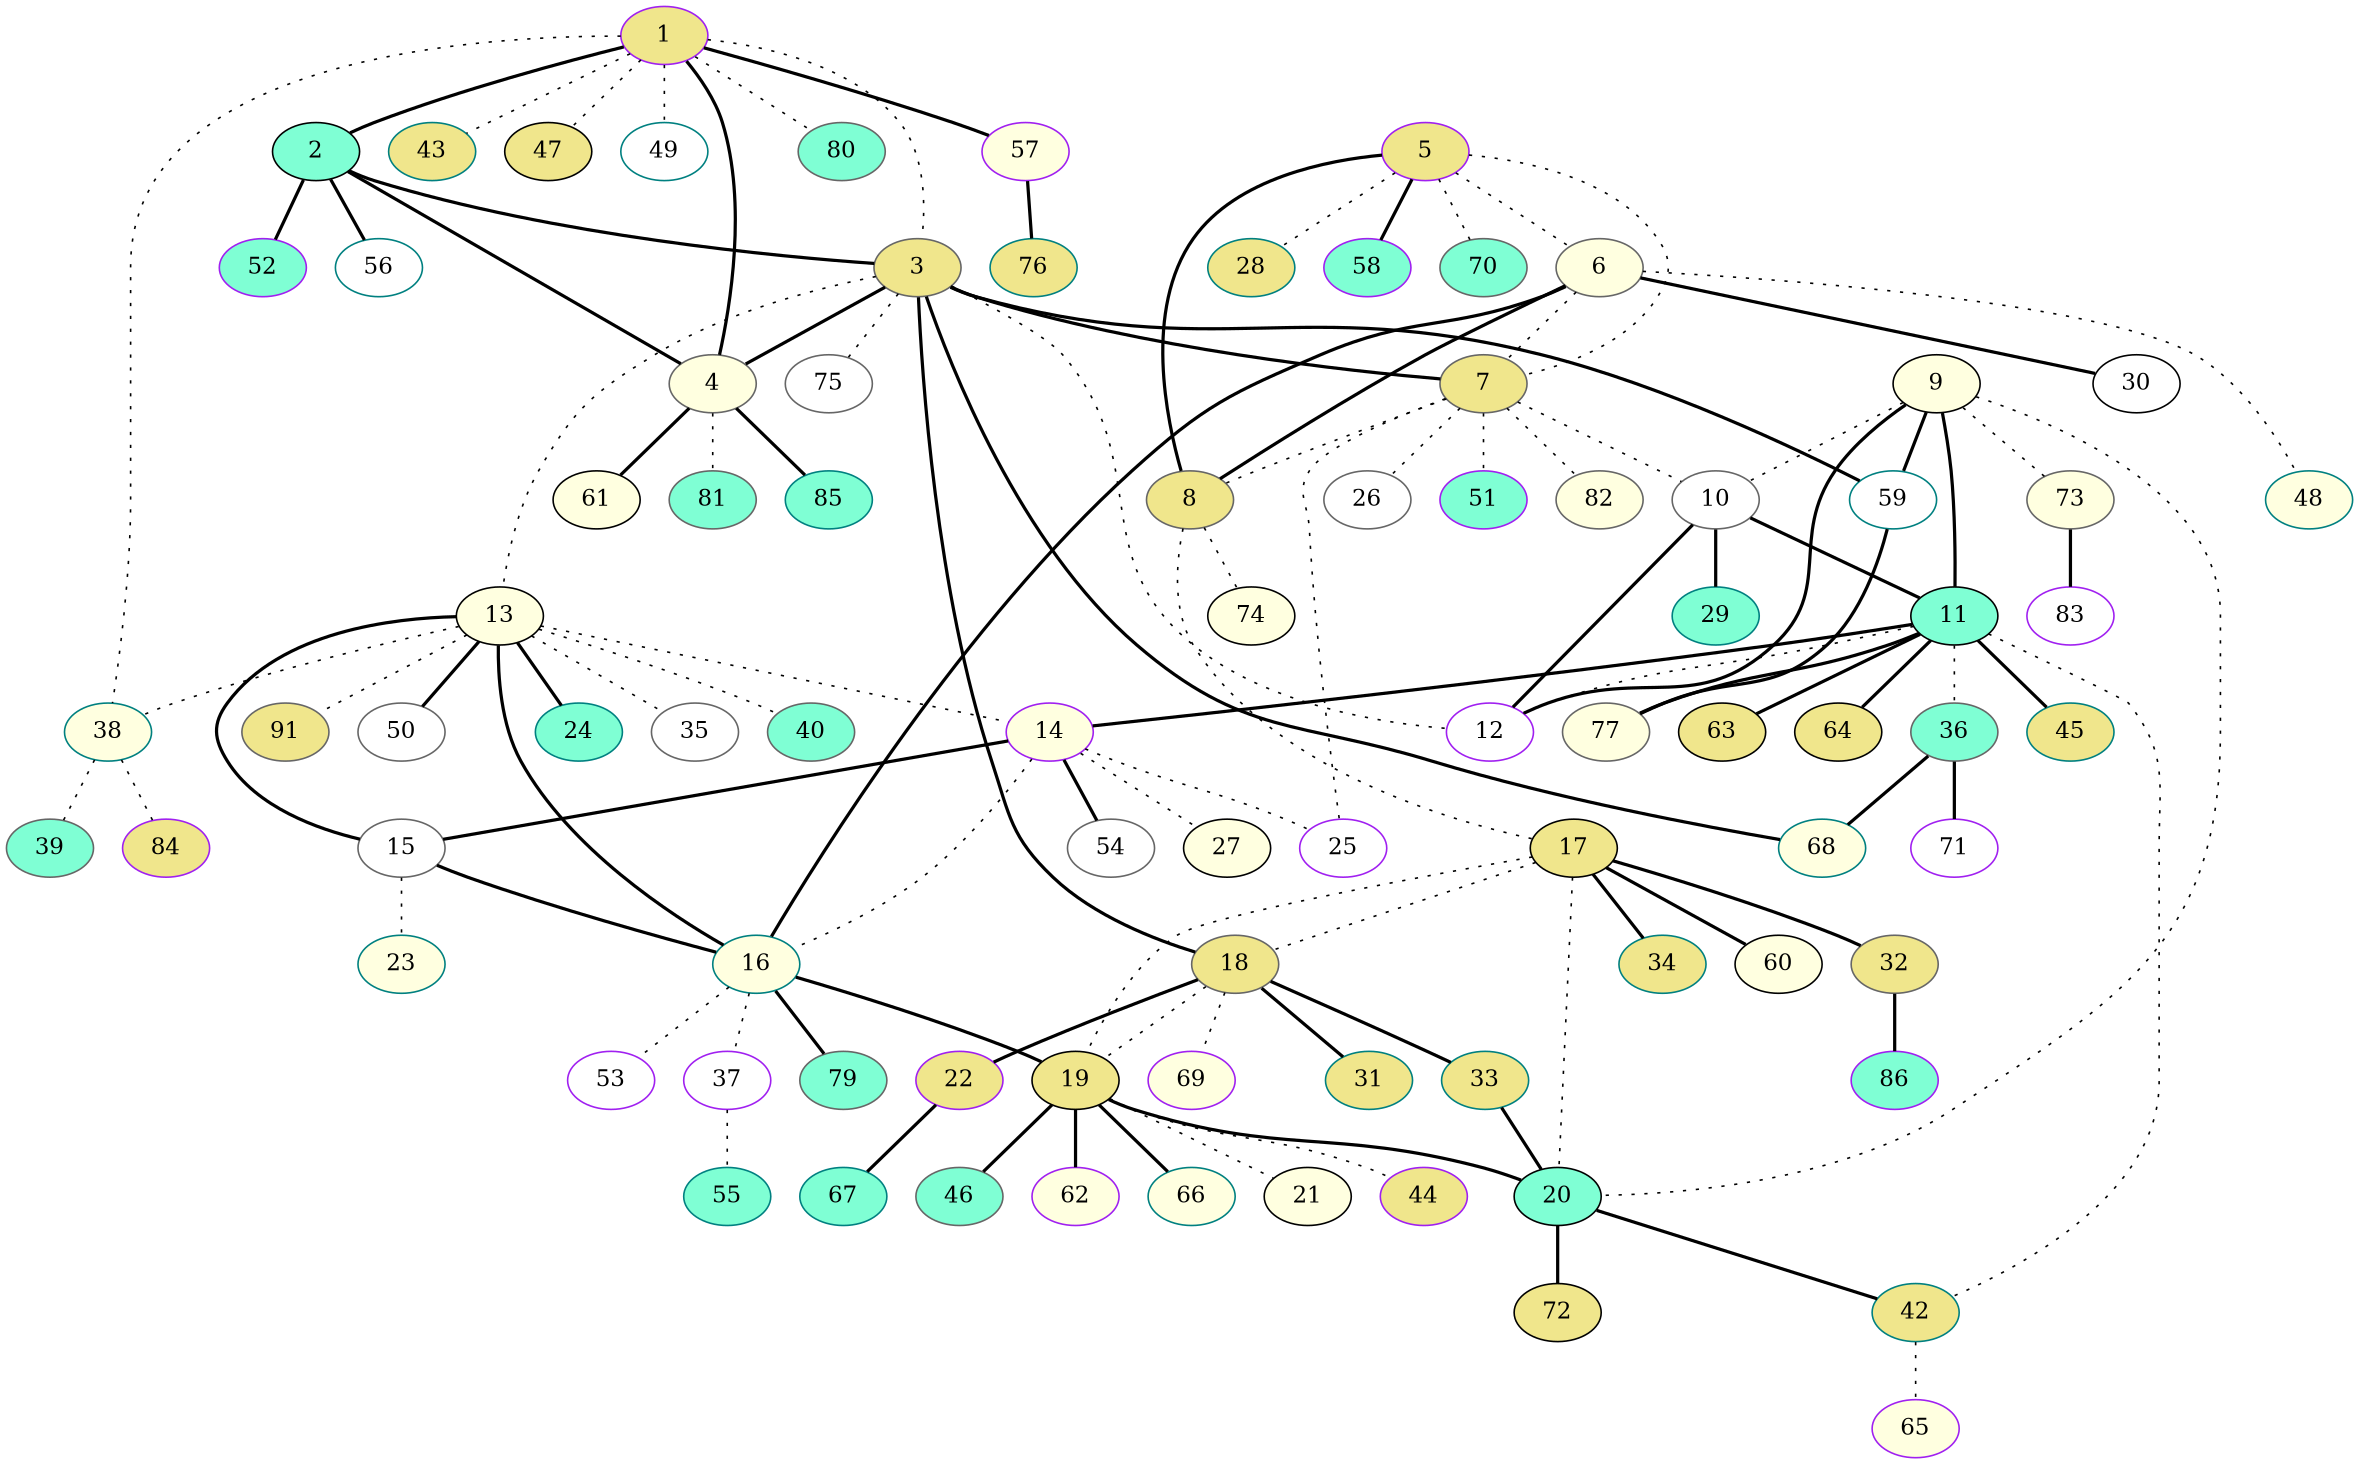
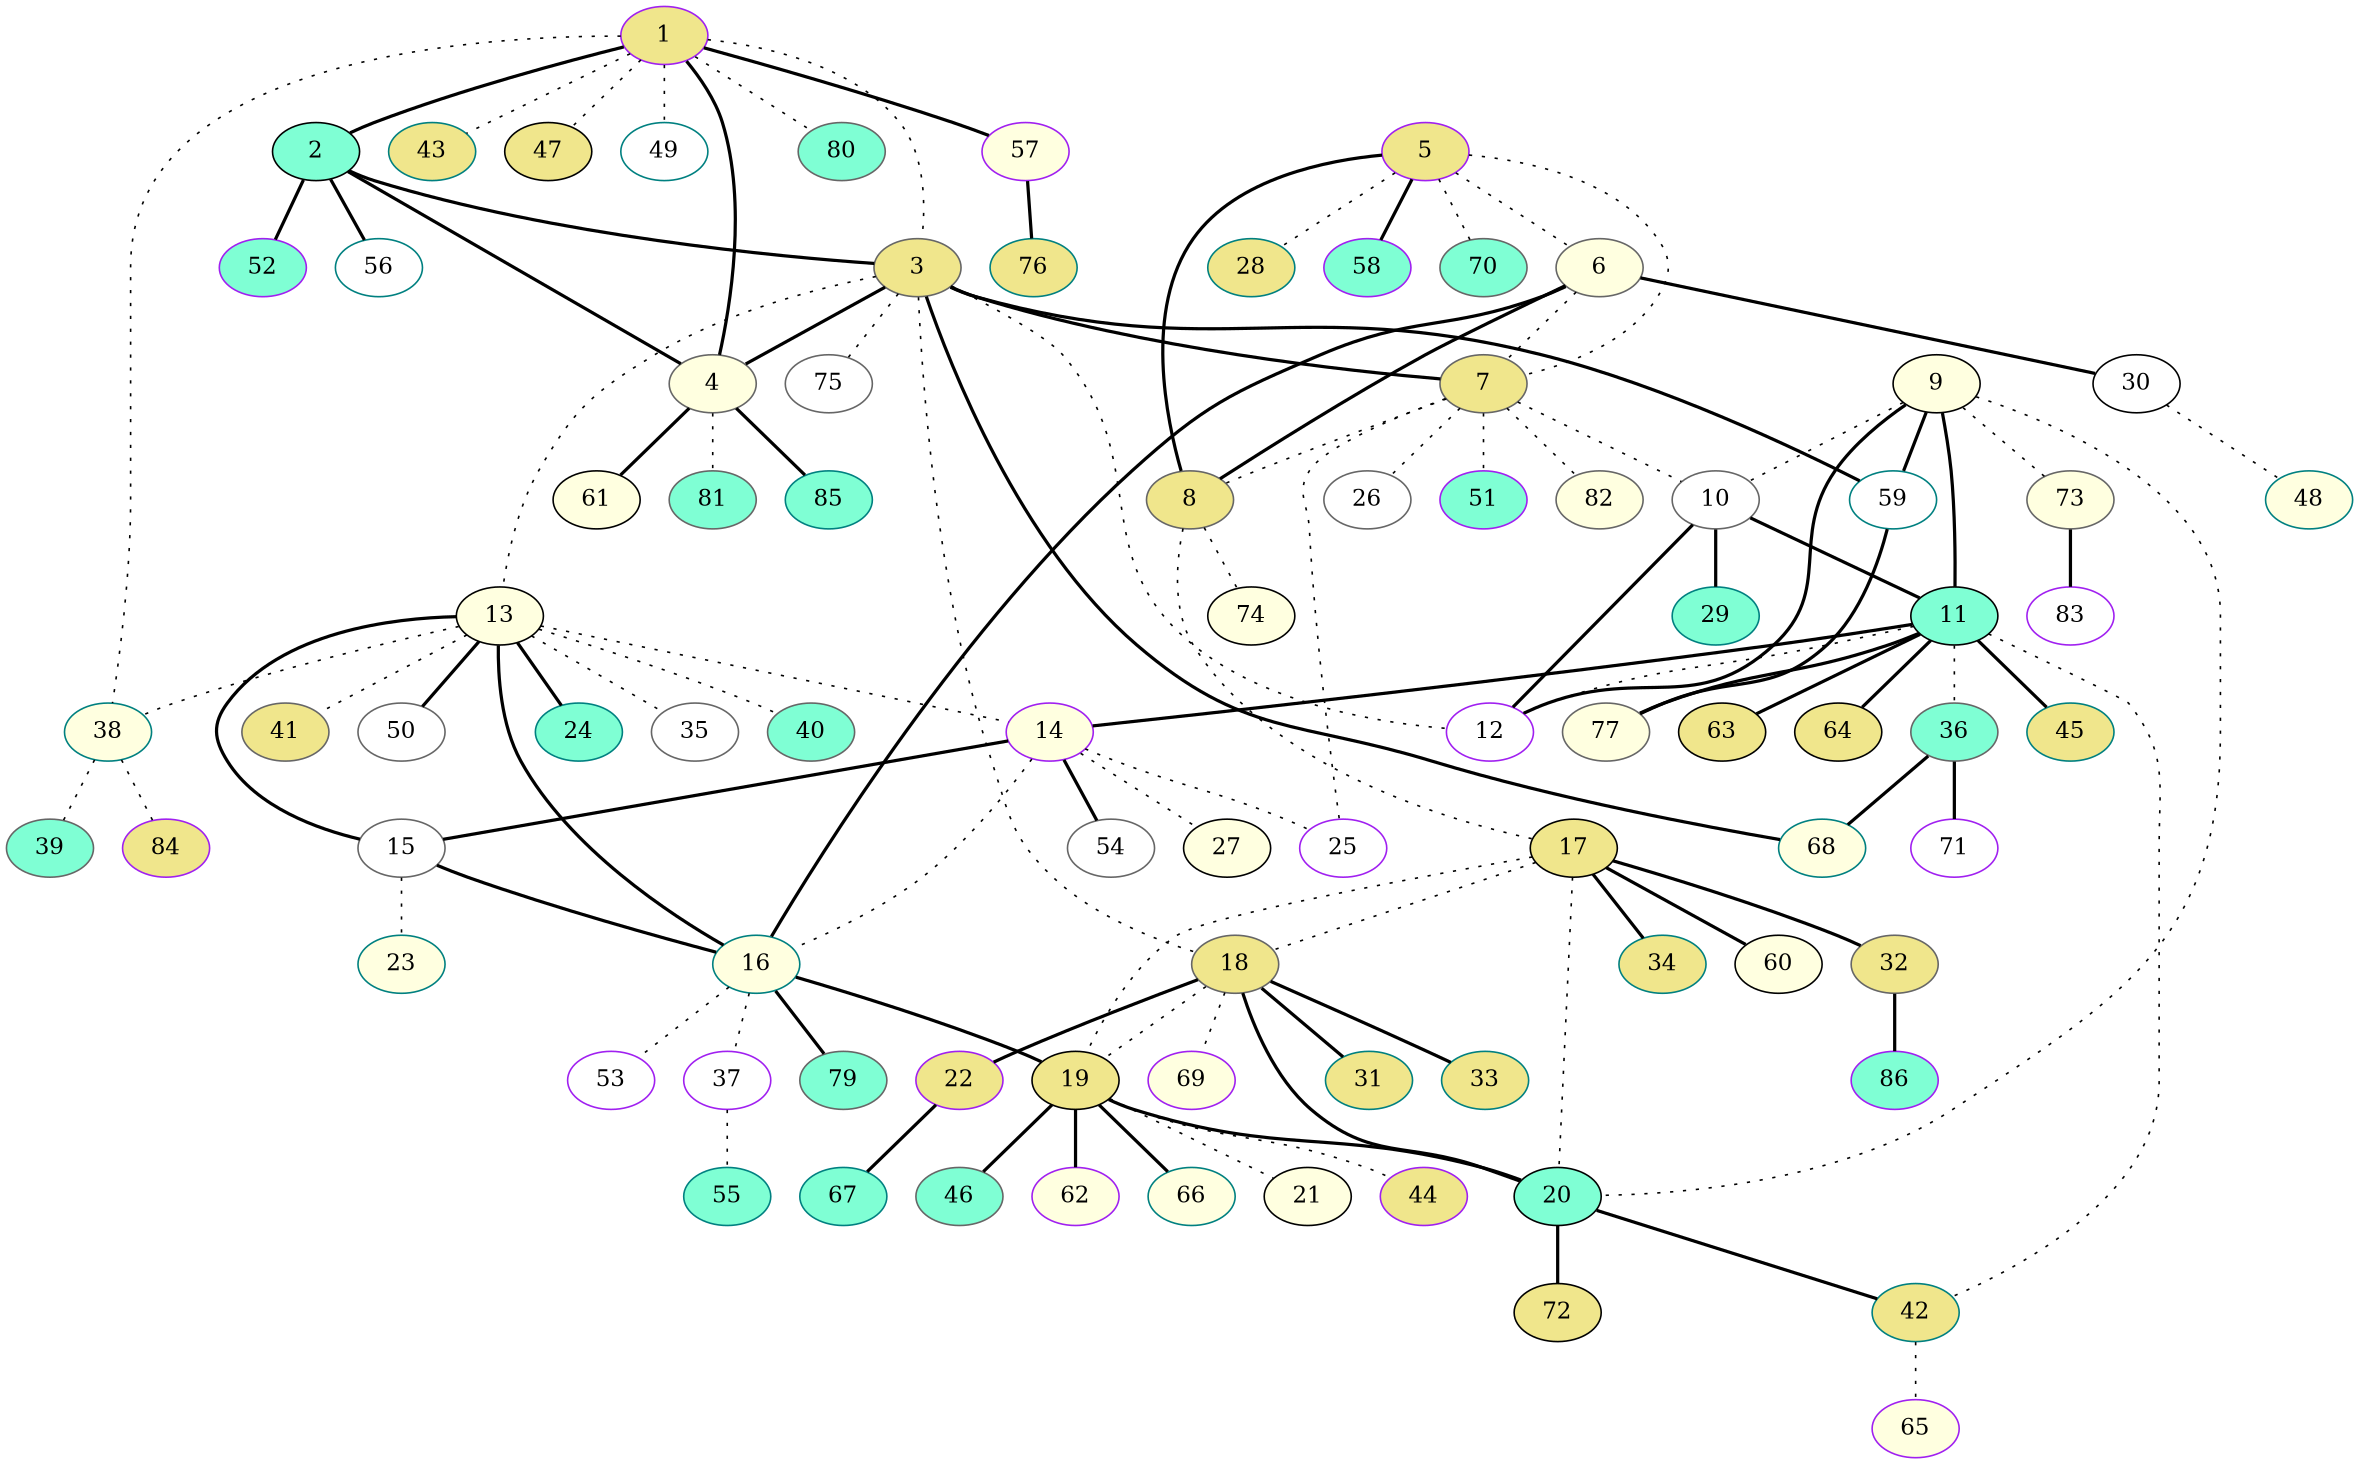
(2000, 305) -> (2223, 442)
(968, 677) -> (968, 677)
(285, 732) -> (285, 732)
(1521, 1138) -> (1347, 1134)
